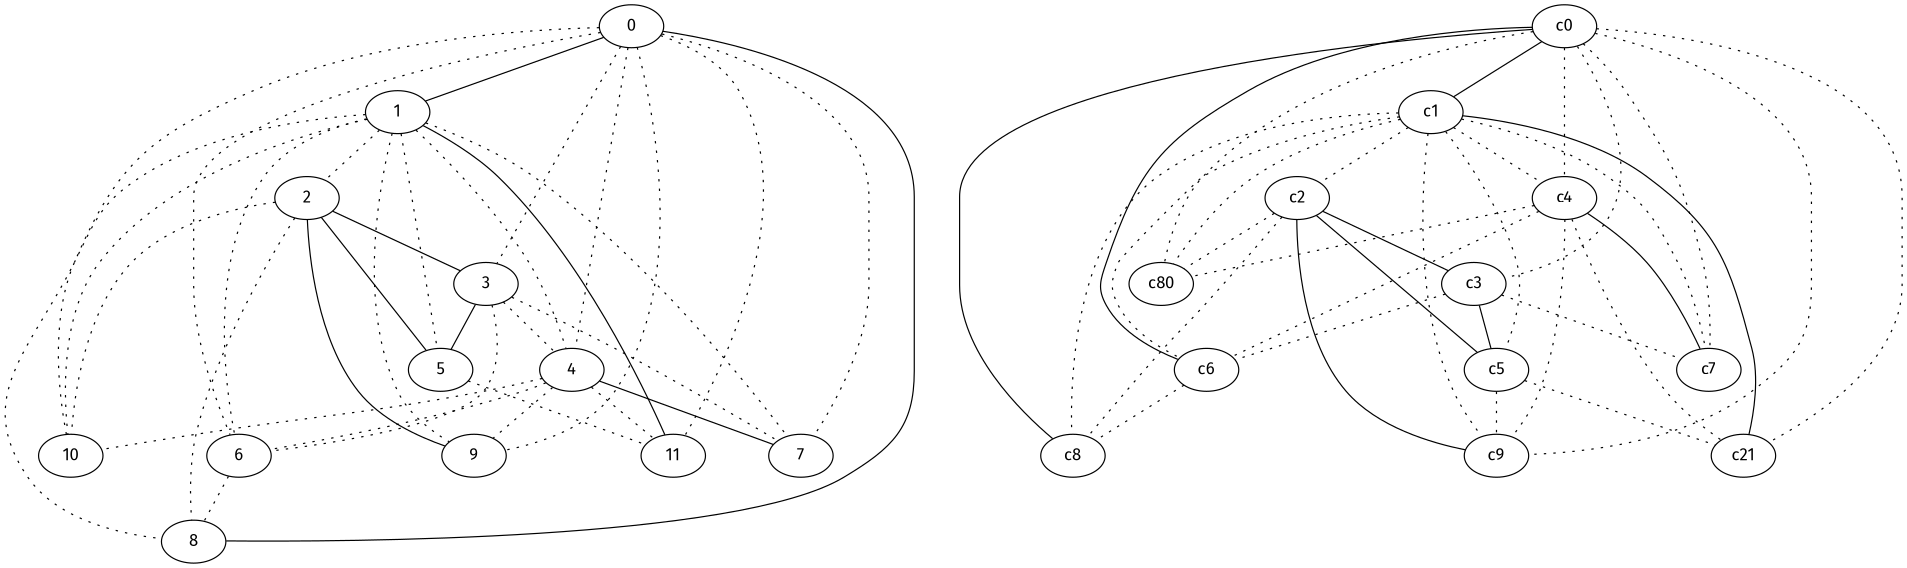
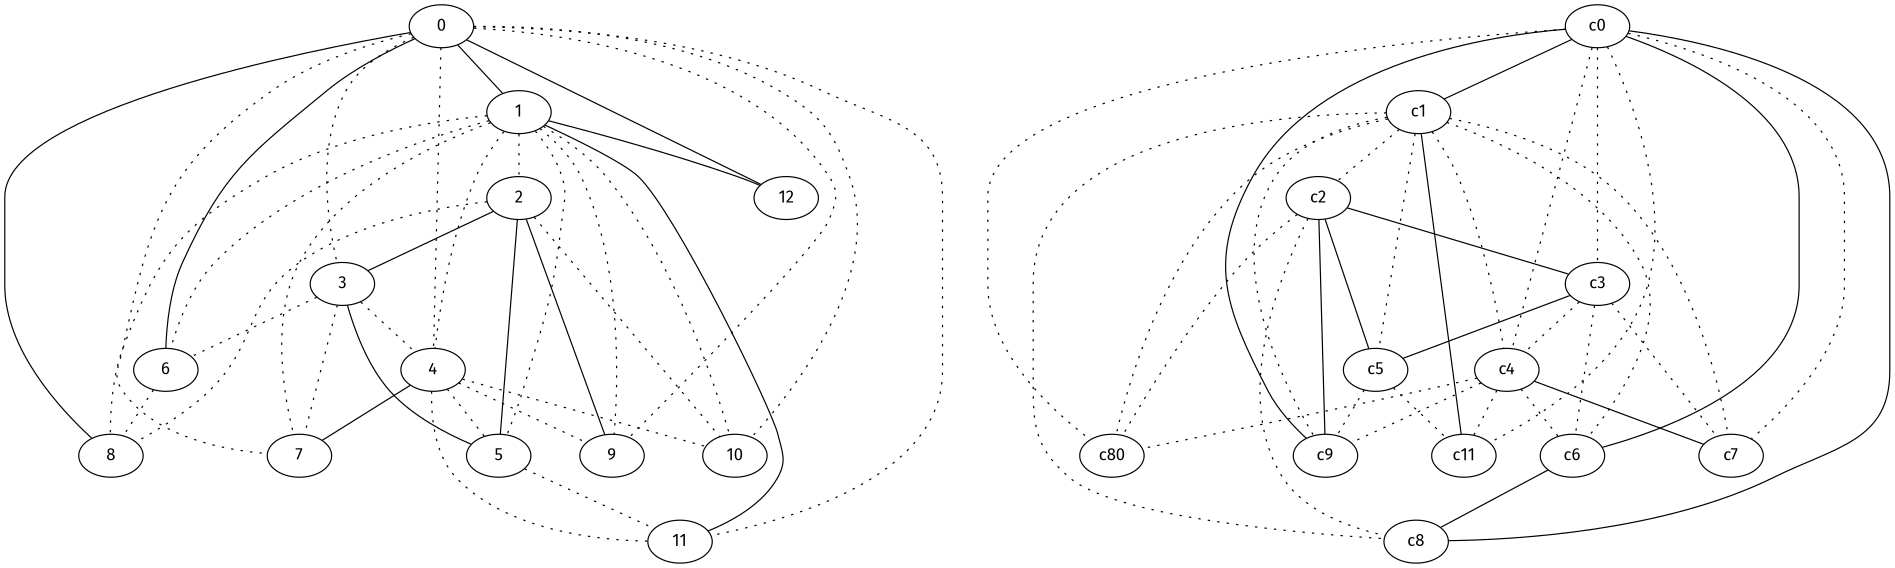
(297, 111) -> (247, 161)
none -> (786, 198)
(1811, 277) -> (1273, 148)
none -> (1552, 327)
(1140, 413) -> (1494, 499)
(409, 422) -> (466, 413)
(1743, 456) -> (1464, 456)
